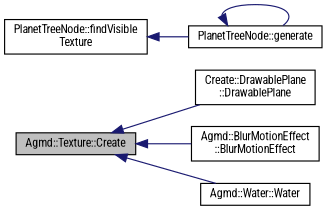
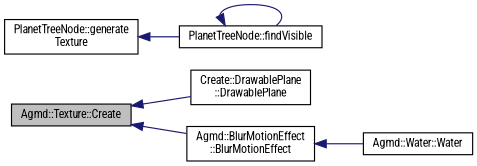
(76, 37) -> (71, 37)
(255, 37) -> (251, 37)
(171, 171) -> (345, 144)
